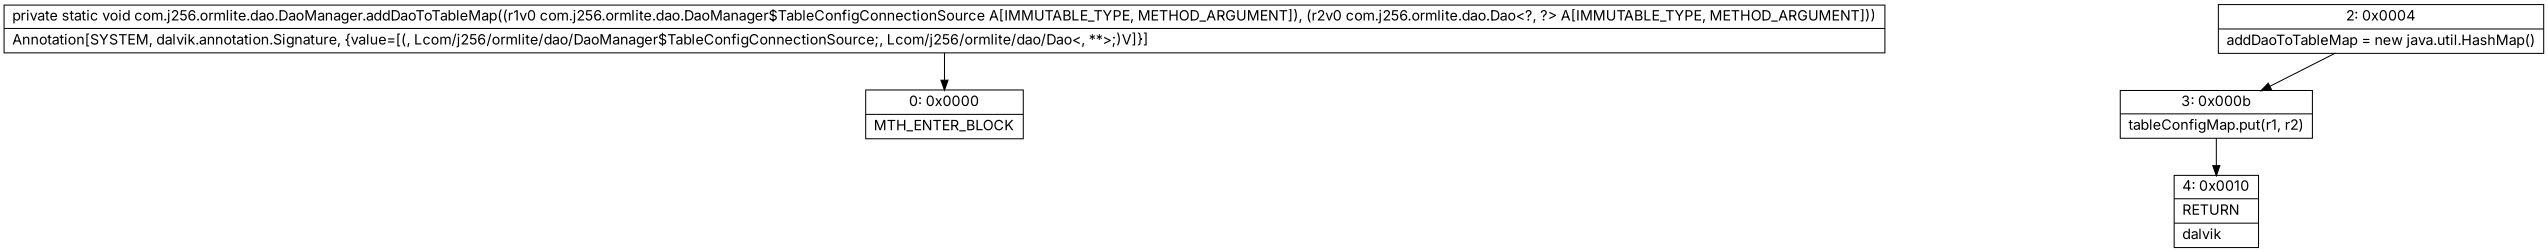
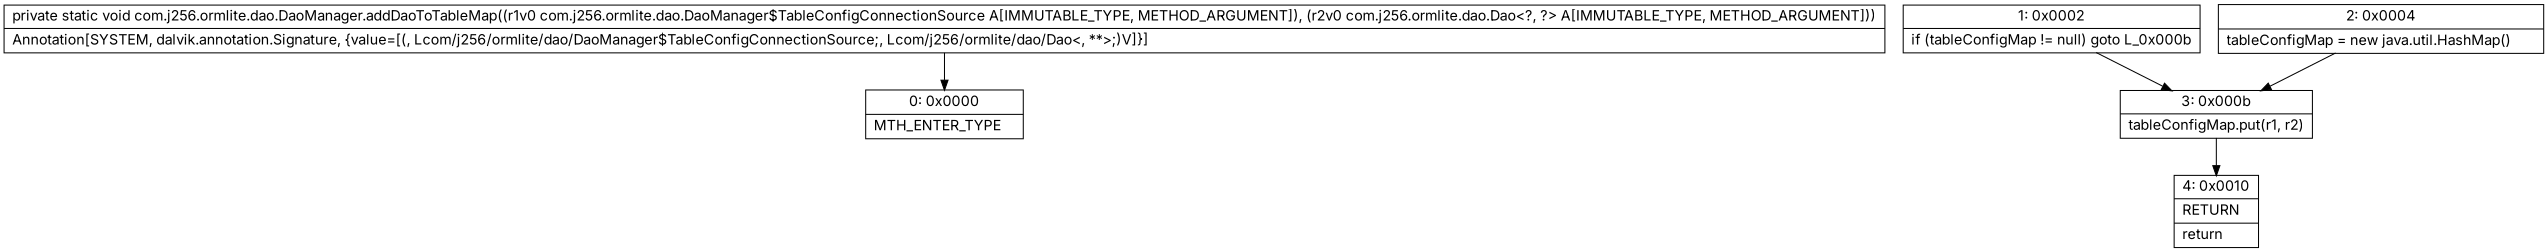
none -> (2052, 29)
(2381, 41) -> (2369, 41)
(944, 126) -> (938, 126)
(2202, 235) -> (2203, 235)
